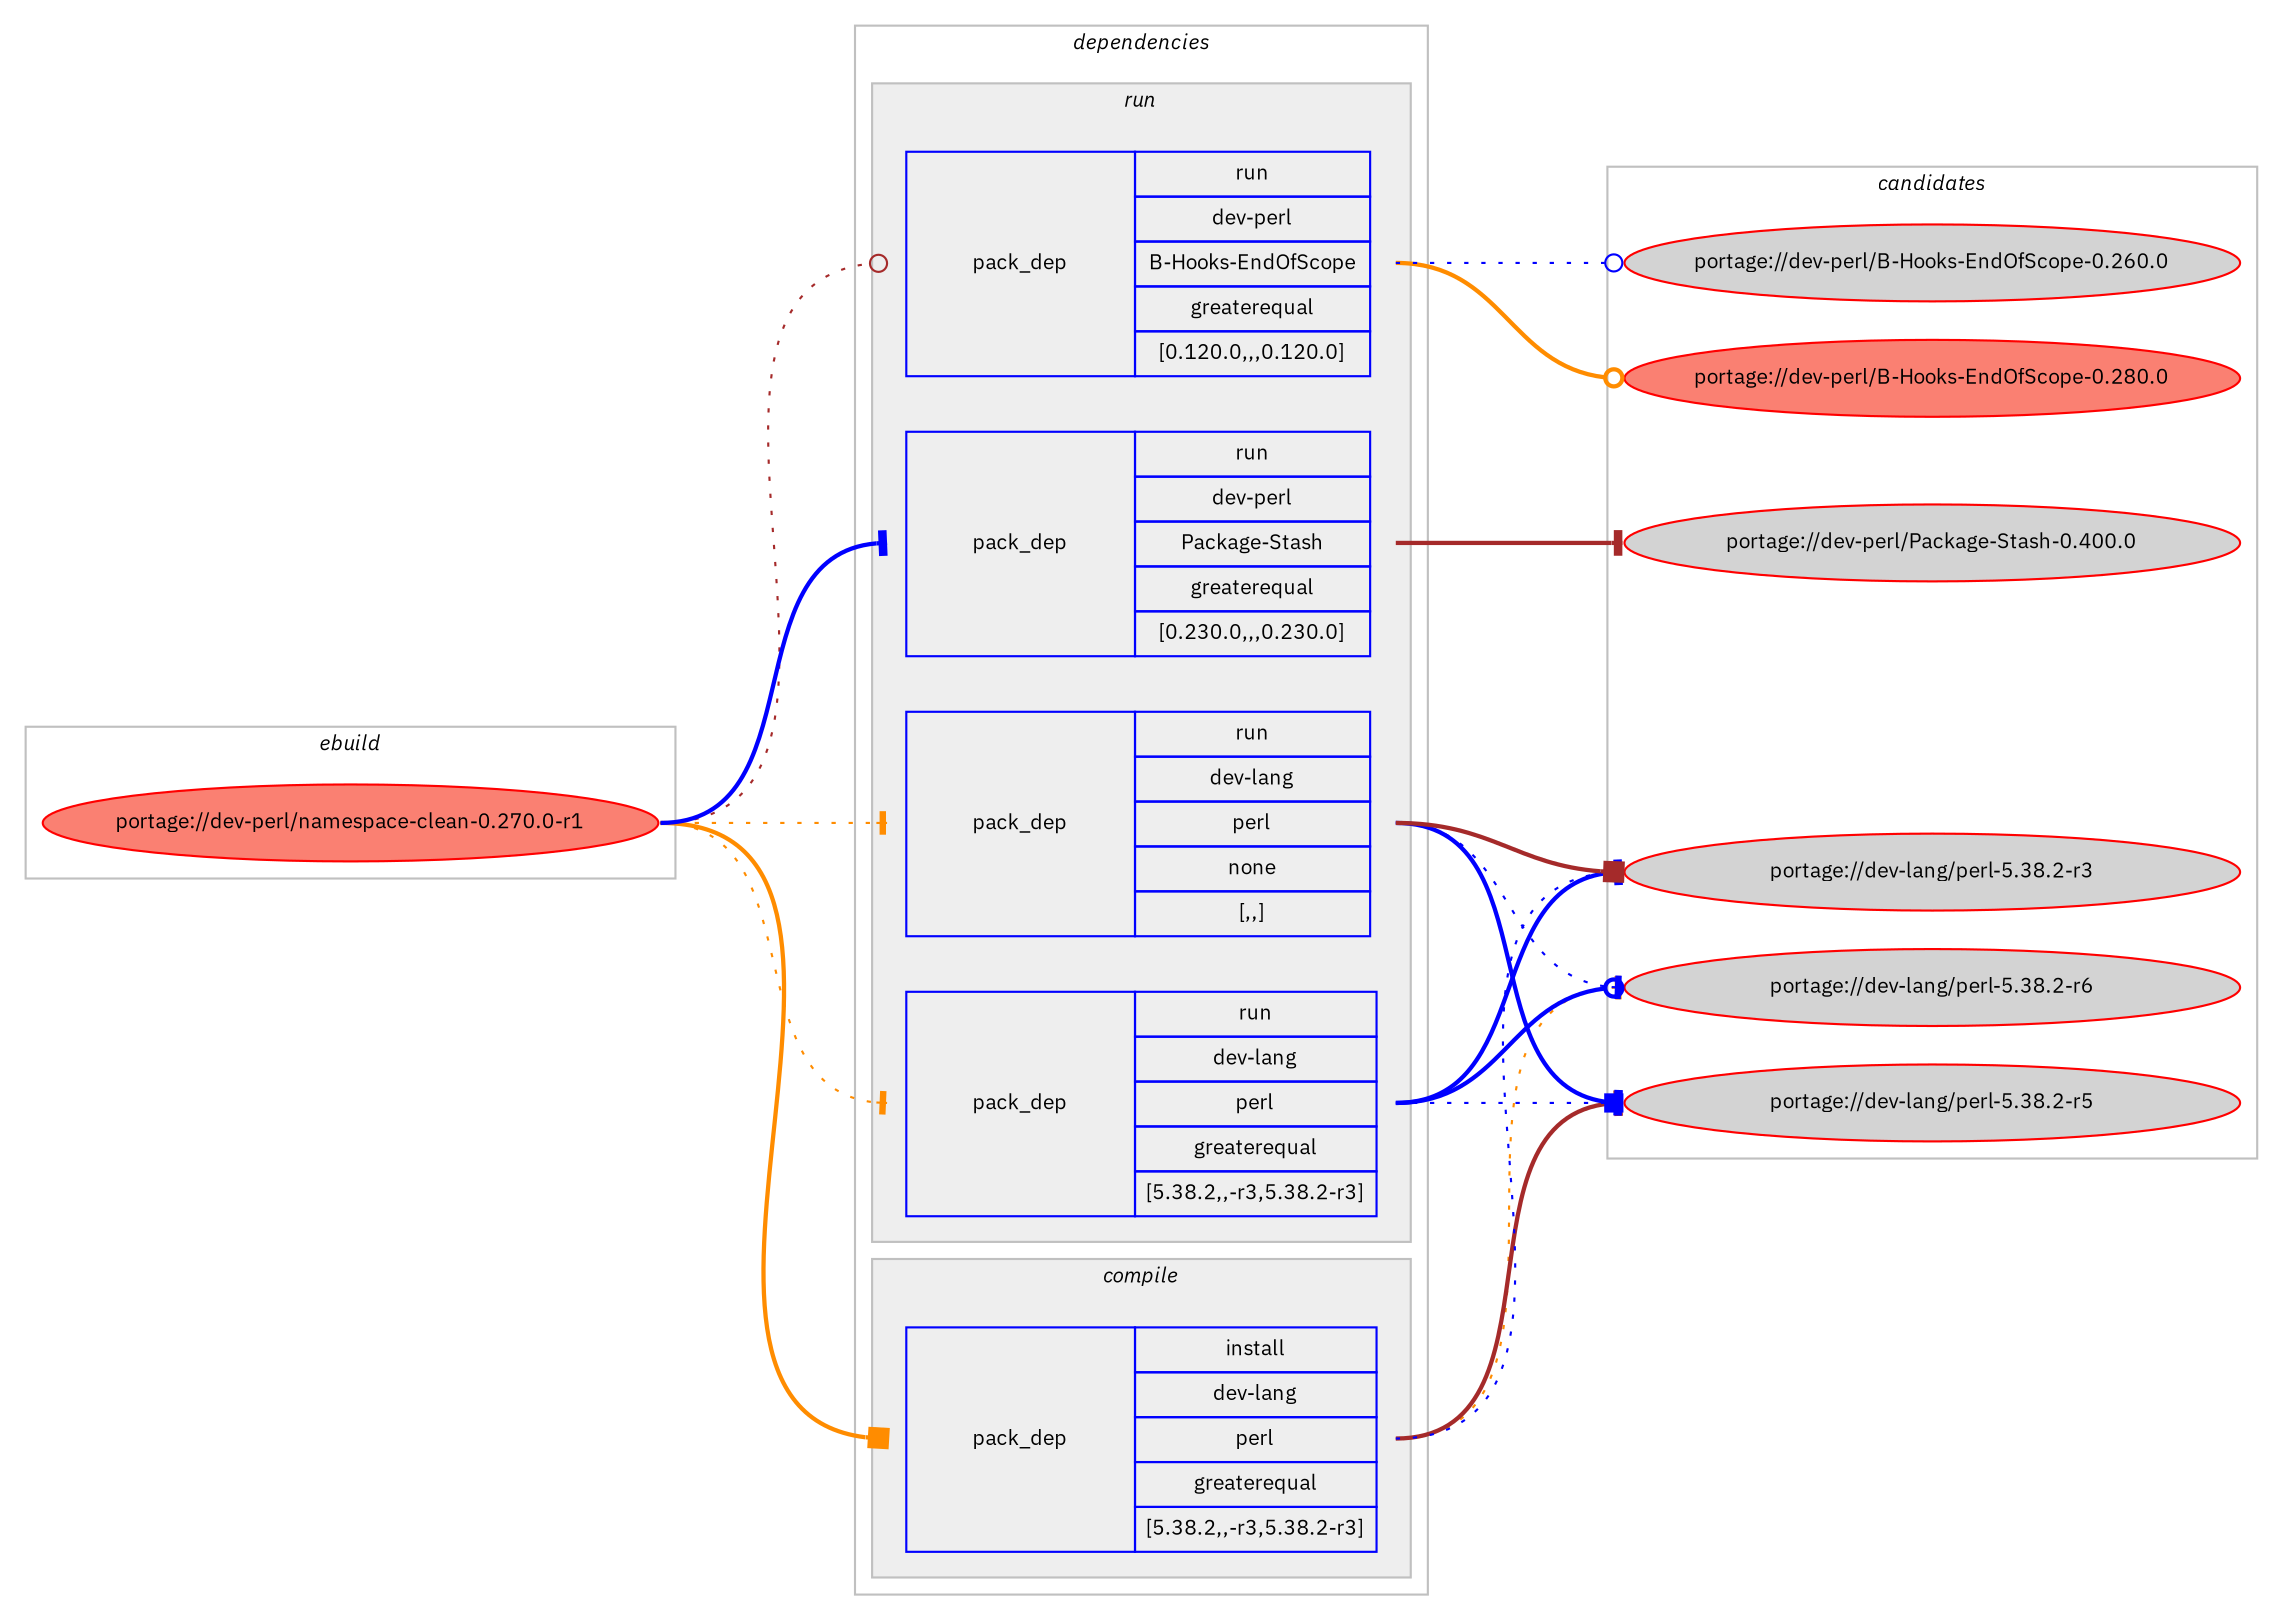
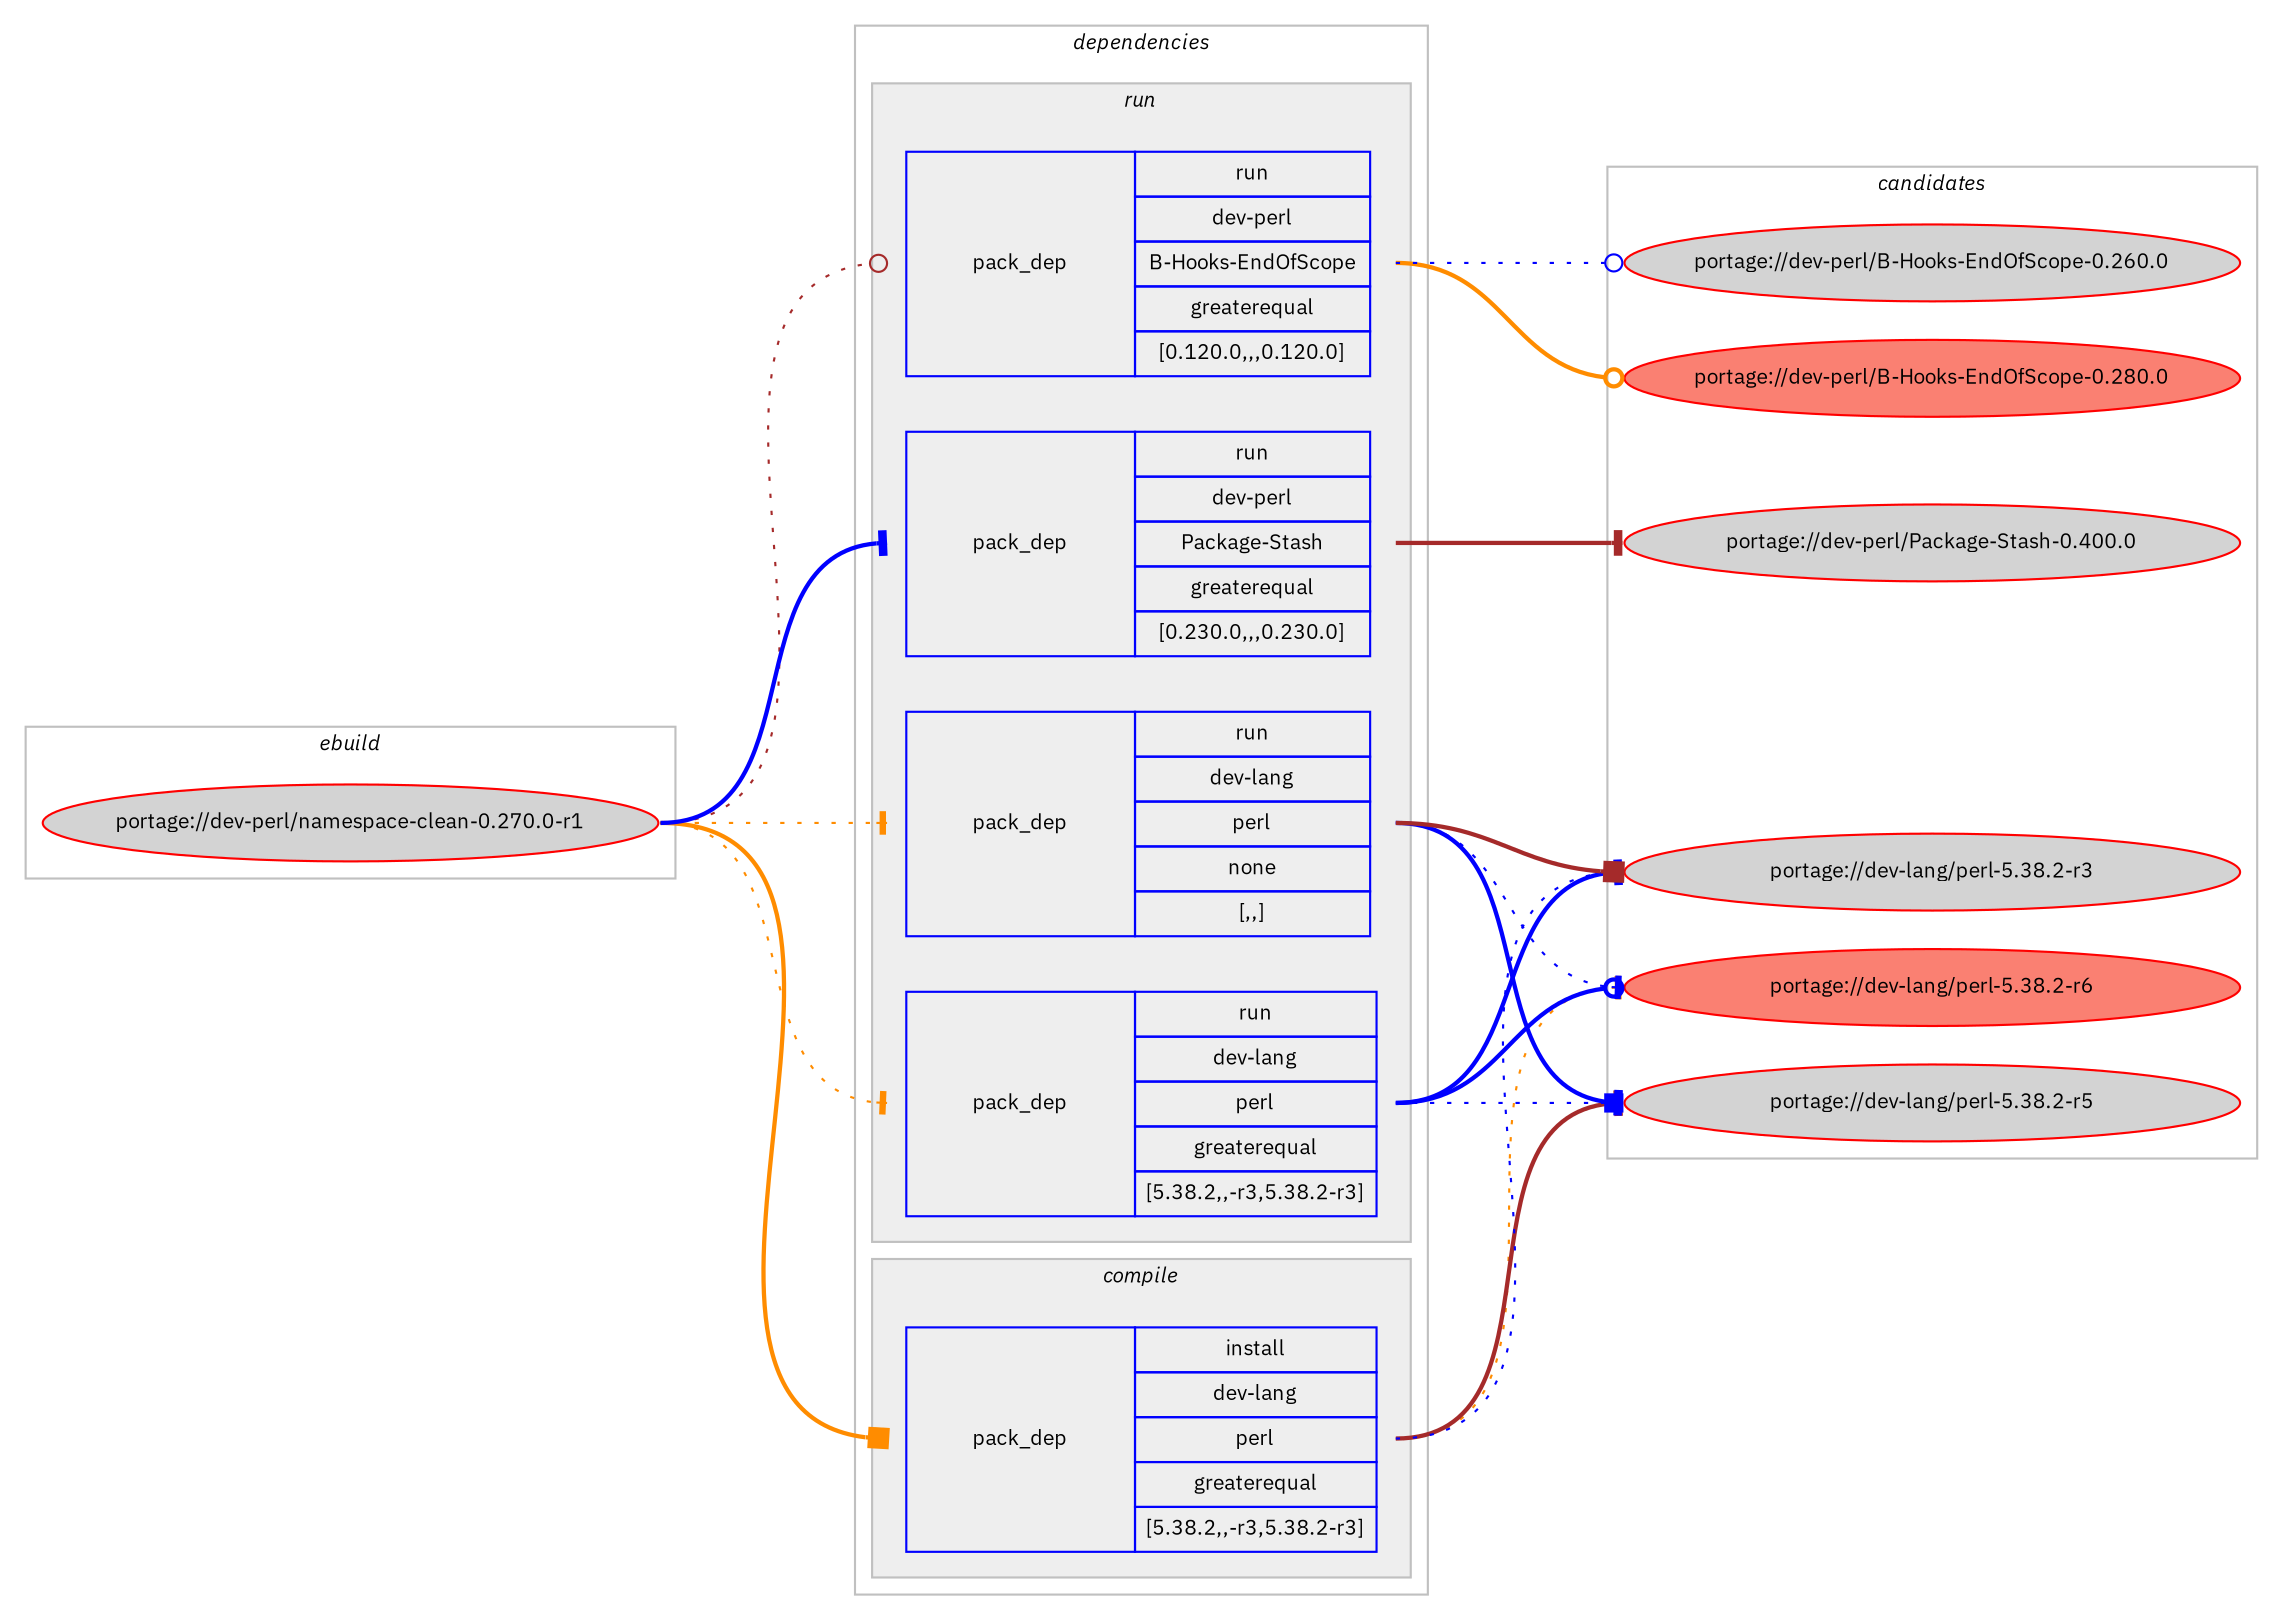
(351, 823) -> (351, 823)
(1932, 988) -> (1932, 988)
